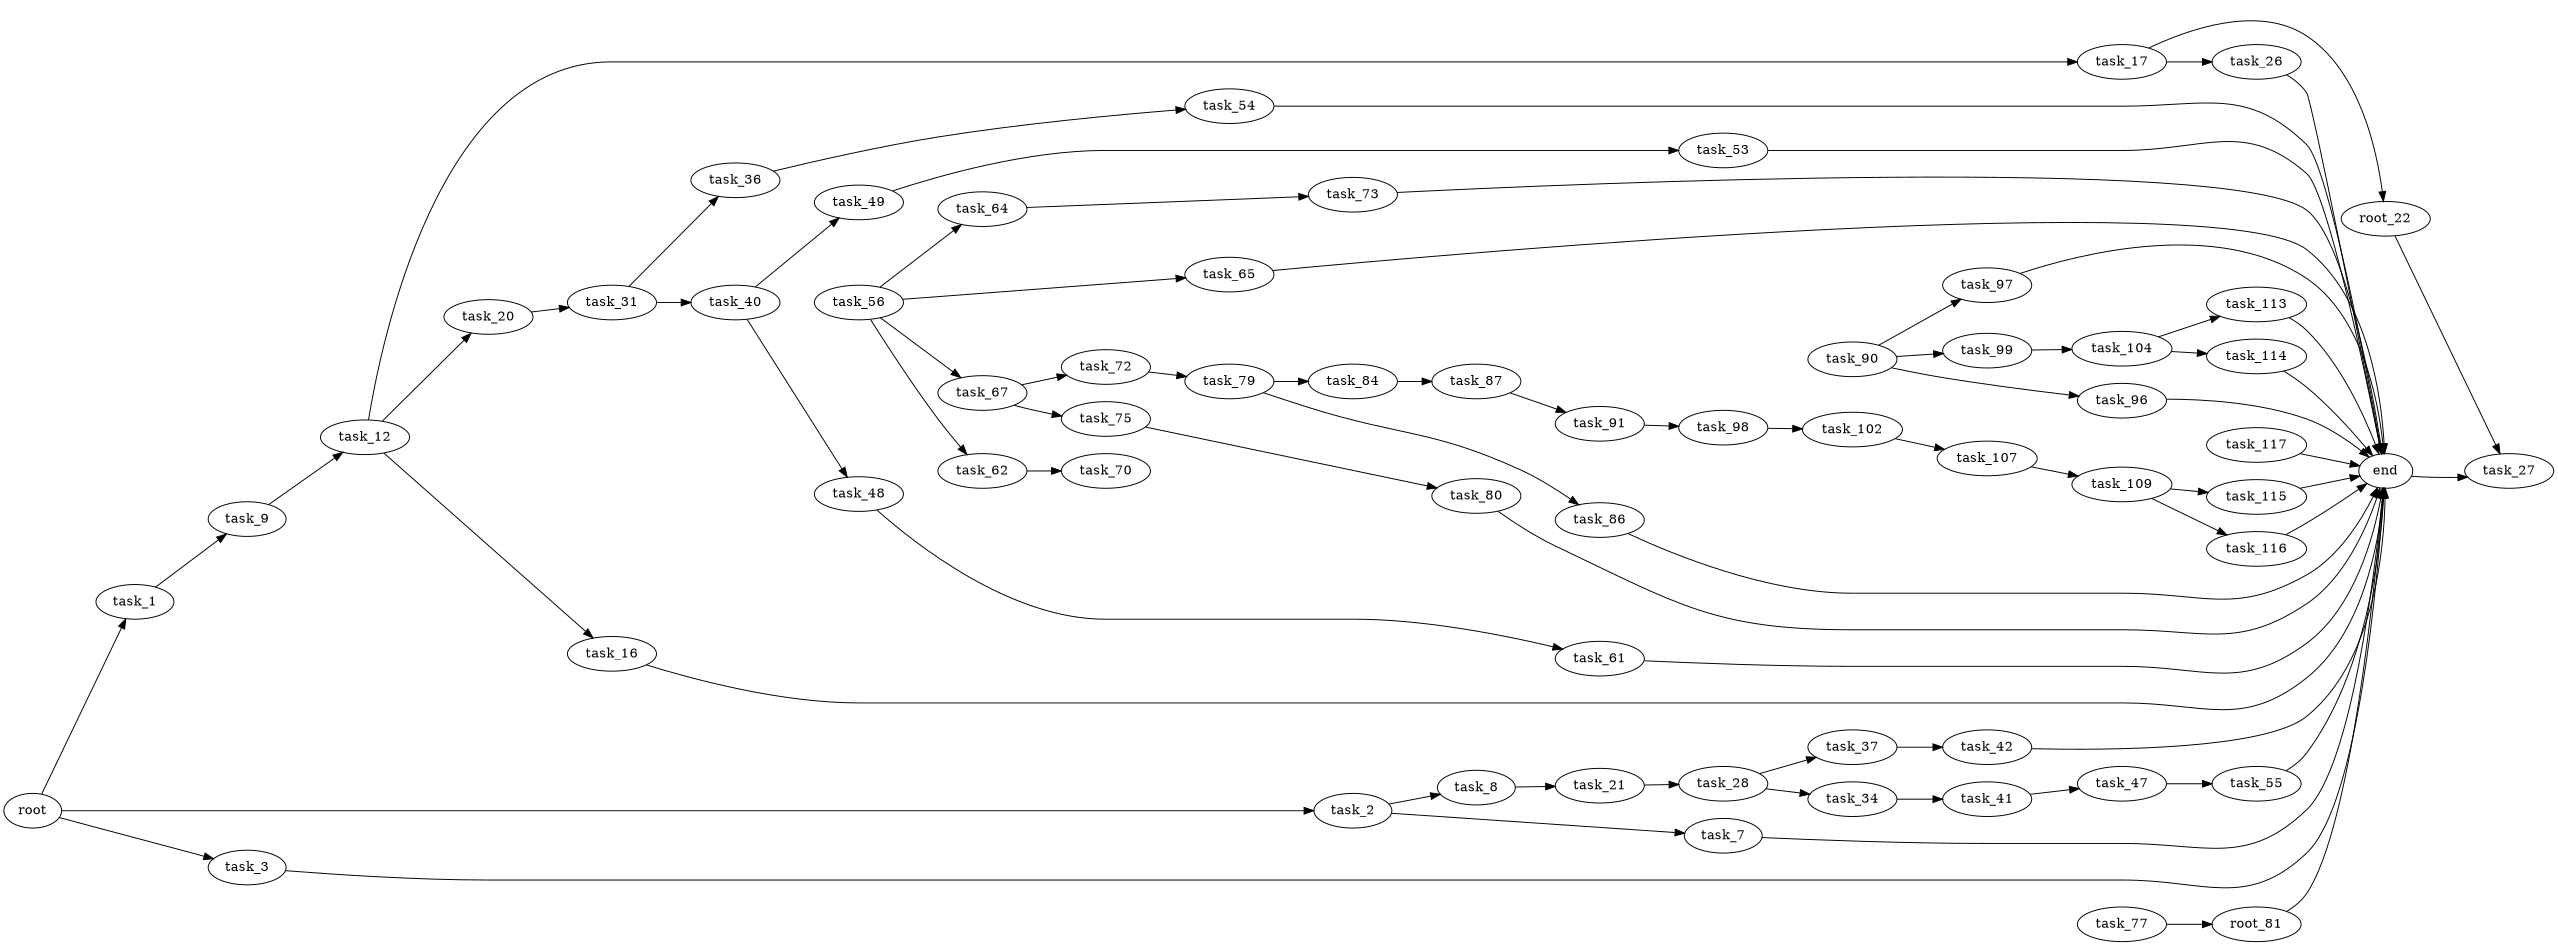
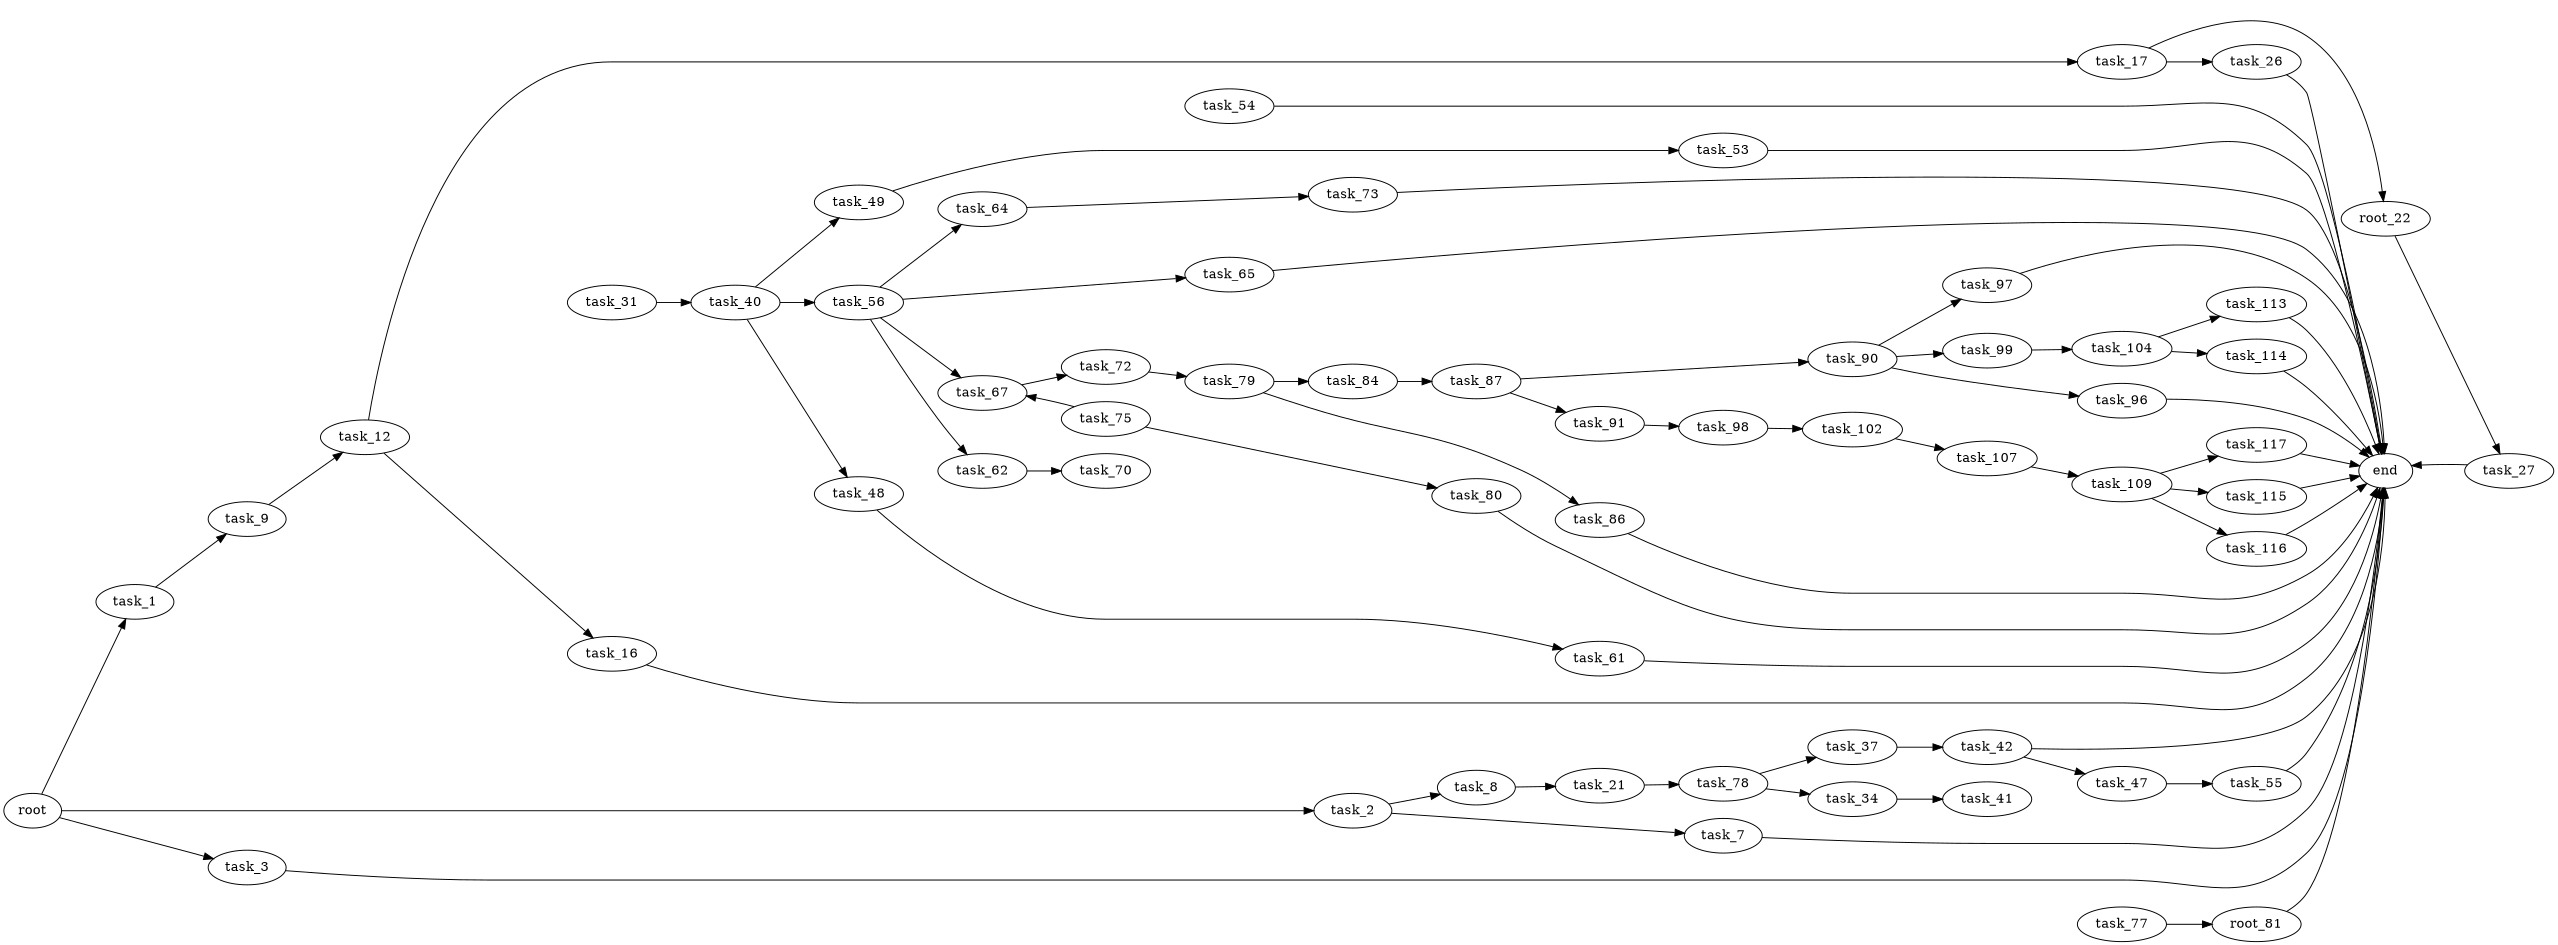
(735, 180) -> none
none -> (792, 303)
(488, 317) -> none
none -> (1660, 371)
(1033, 410) -> (1055, 402)
none -> (2184, 466)
(2435, 477) -> (2445, 464)
(1723, 784) -> (1723, 784)
(2050, 792) -> (2050, 764)
